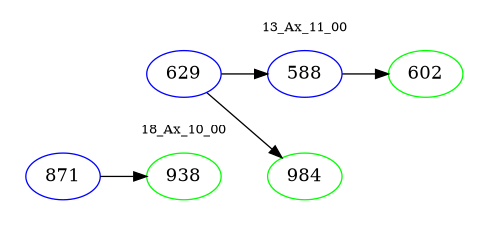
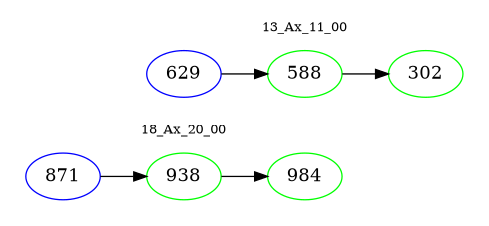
(305, 74) -> (305, 74)
(426, 74) -> (426, 74)
(246, 126) -> (238, 176)
(184, 130) -> (184, 130)
